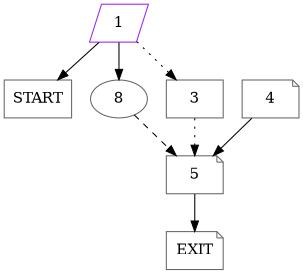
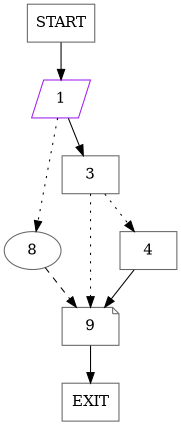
(119, 56) -> (48, 169)
(153, 57) -> (74, 132)
(82, 58) -> (61, 56)
(271, 99) -> (148, 251)
(195, 175) -> (91, 326)
none -> (116, 209)
(195, 251) -> (91, 402)
